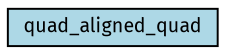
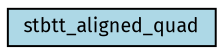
(113, 27) -> (112, 27)
